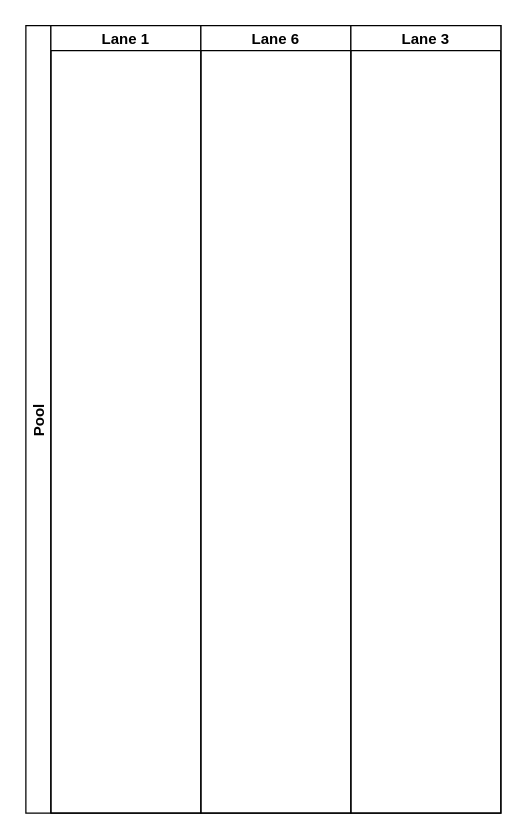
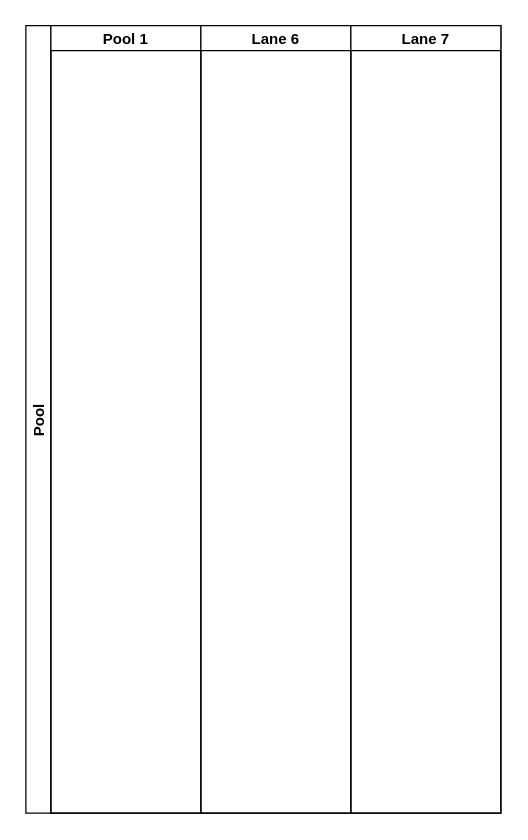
(125, 39) -> (125, 39)
(425, 39) -> (425, 39)
